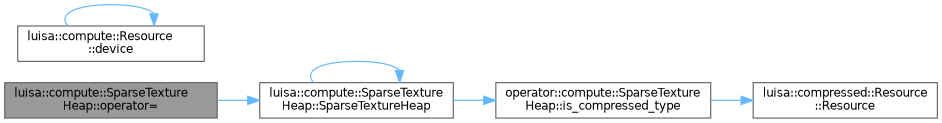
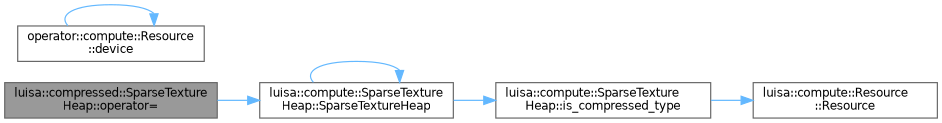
(111, 44) -> (111, 44)
(111, 100) -> (111, 100)
(603, 100) -> (603, 100)
(845, 100) -> (845, 100)
